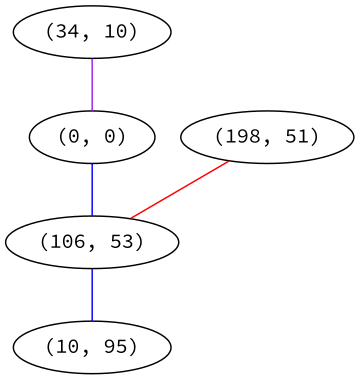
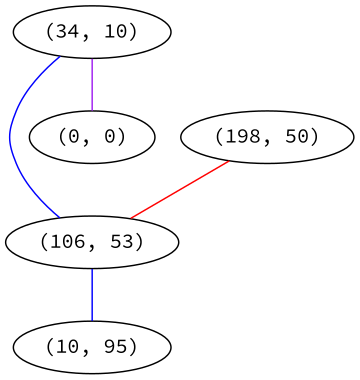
(267, 137) -> (267, 137)
(92, 190) -> (10, 137)
